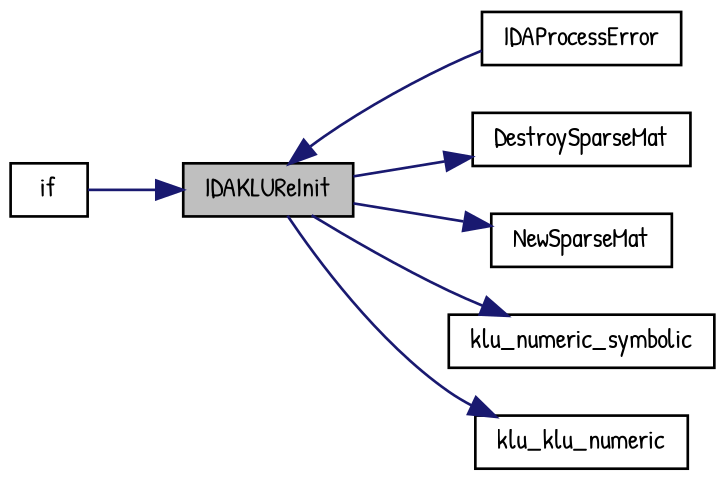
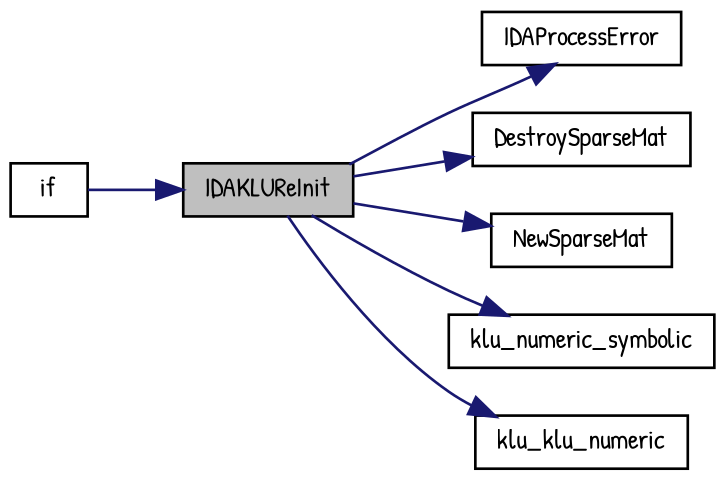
(393, 94) -> (439, 118)
